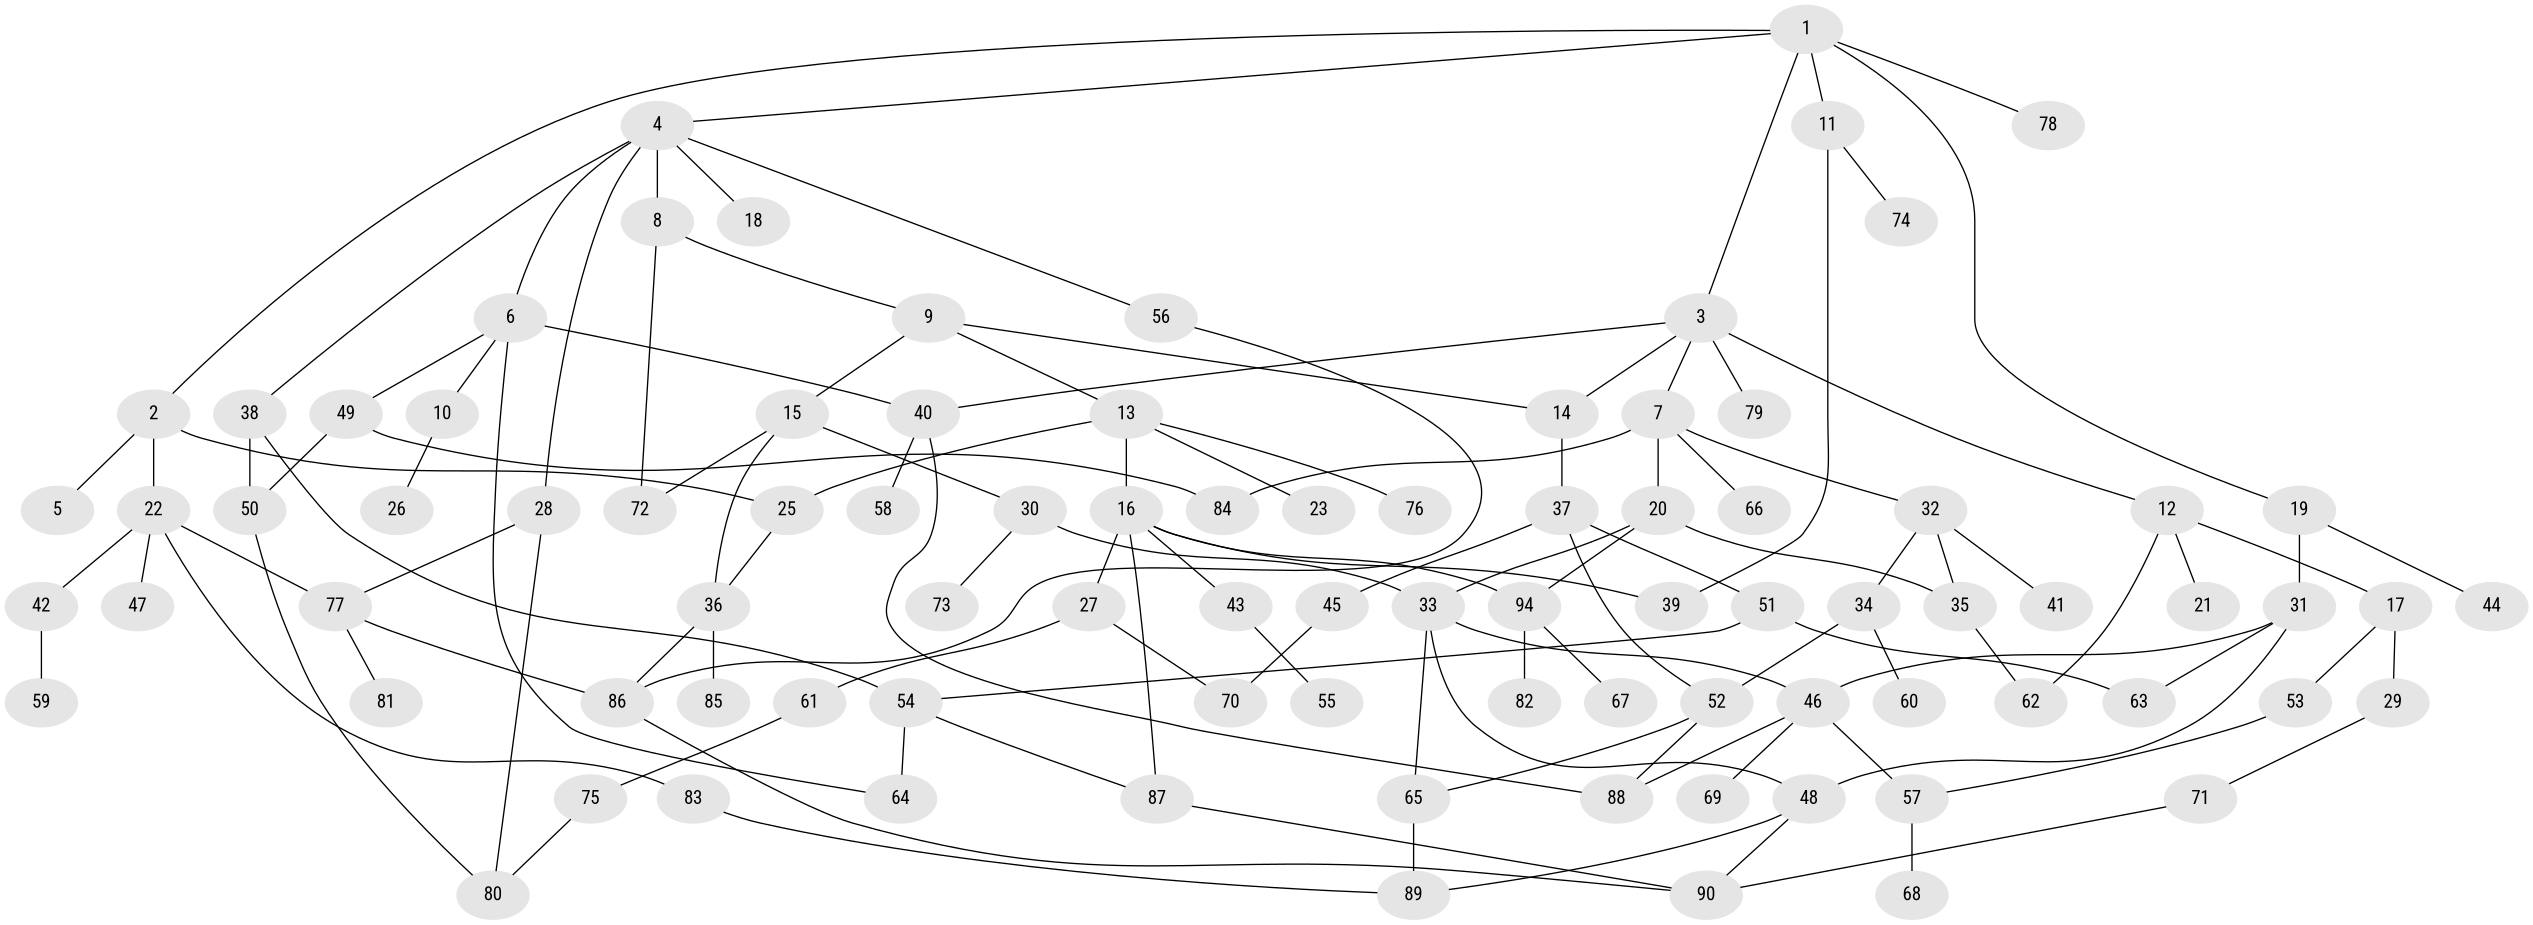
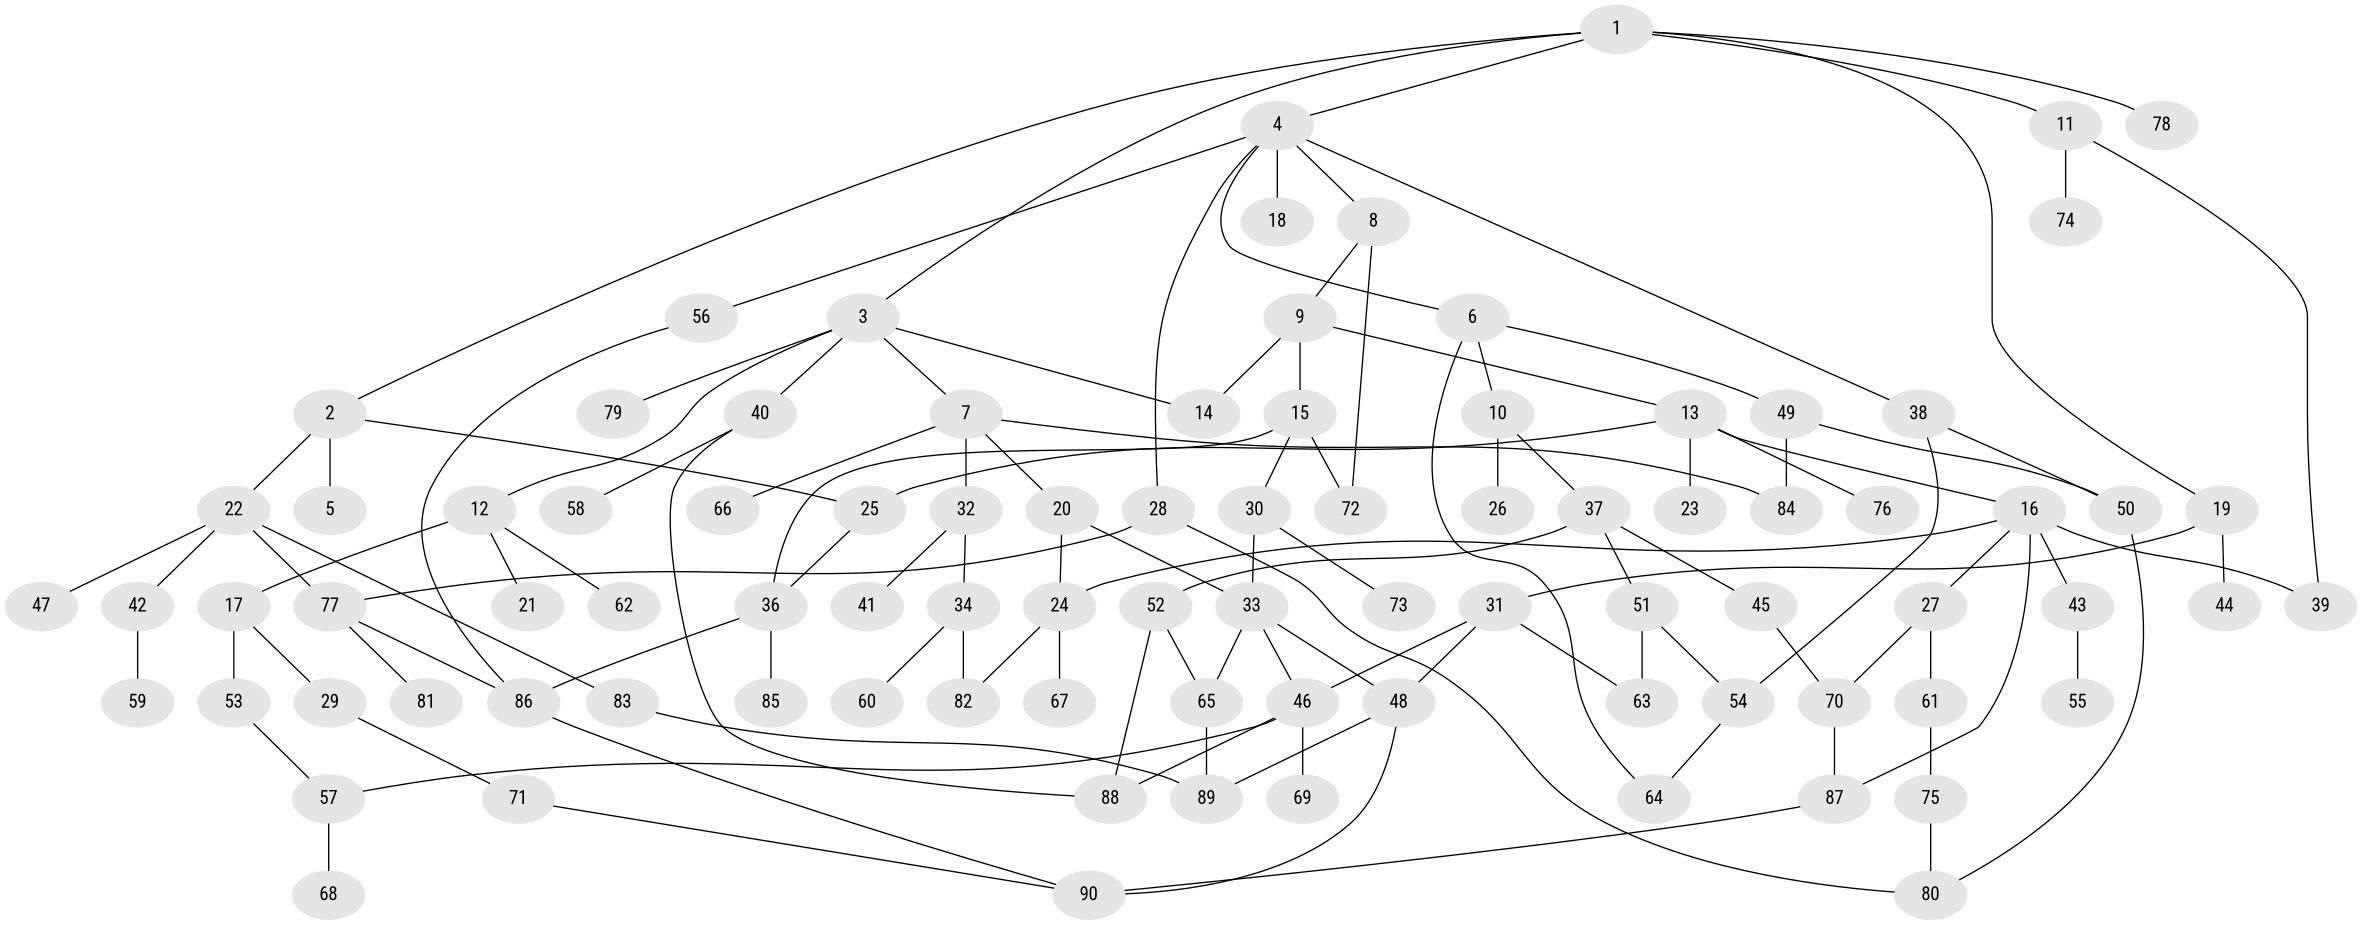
(718, 362) -> none
(1562, 462) -> (1546, 462)
(1525, 607) -> (1060, 607)
(1960, 607) -> none
(1790, 655) -> (963, 655)
(1030, 753) -> (1834, 751)
